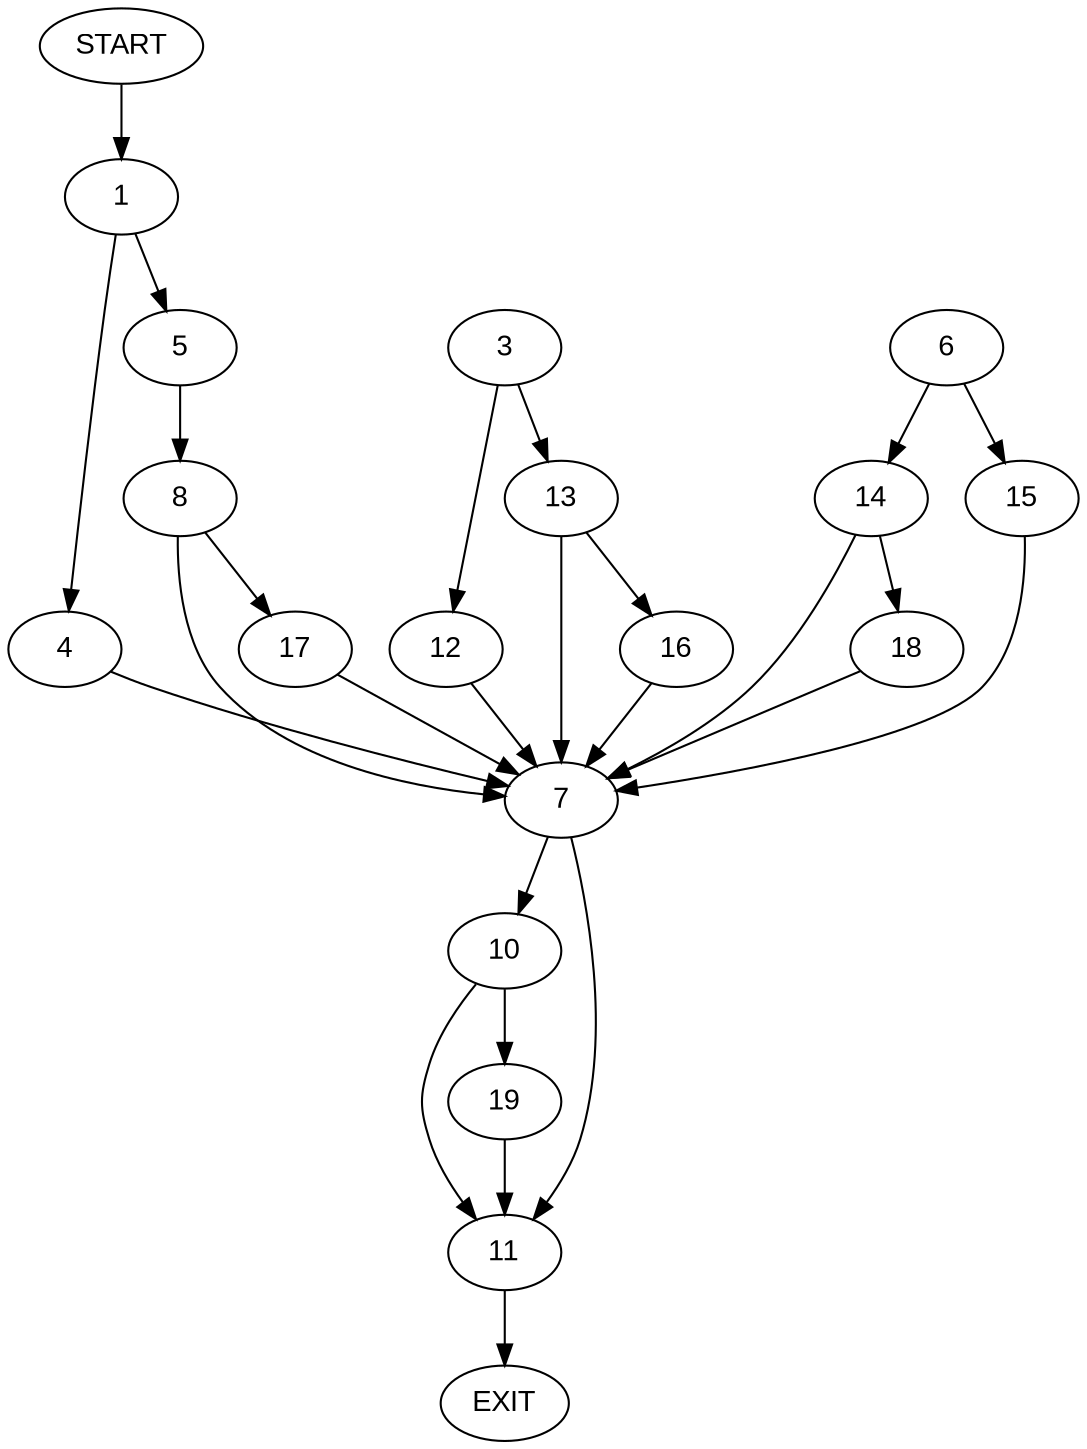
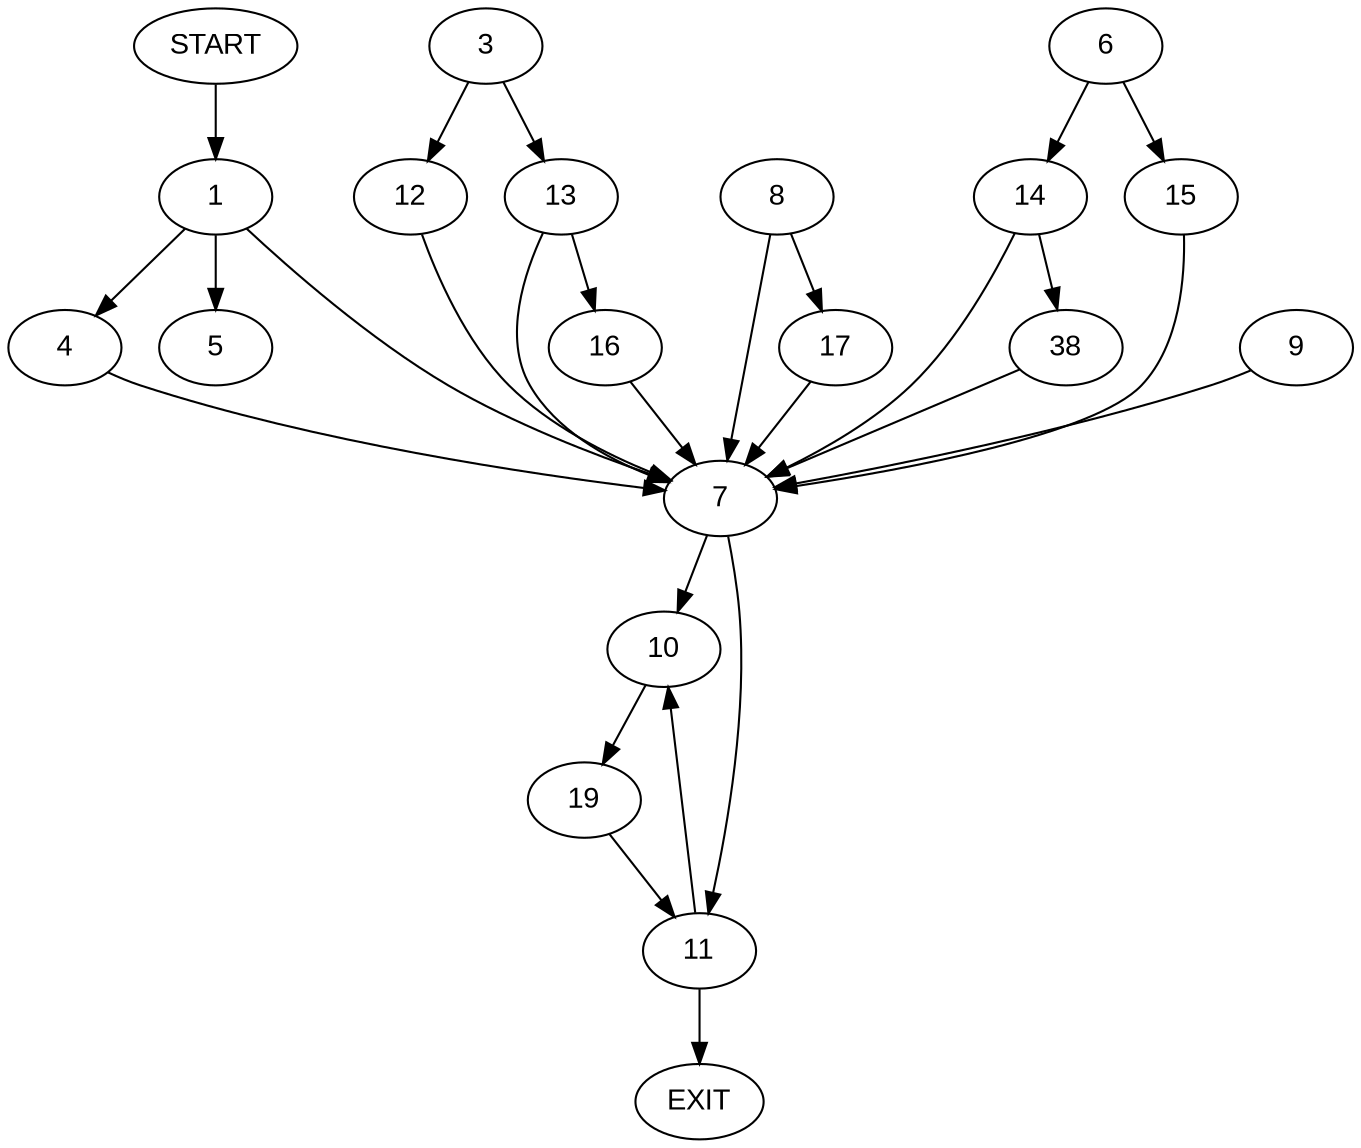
none -> (1296, 348)
none -> (433, 376)
(180, 413) -> none
(907, 649) -> (1066, 348)
(423, 1091) -> (683, 811)
